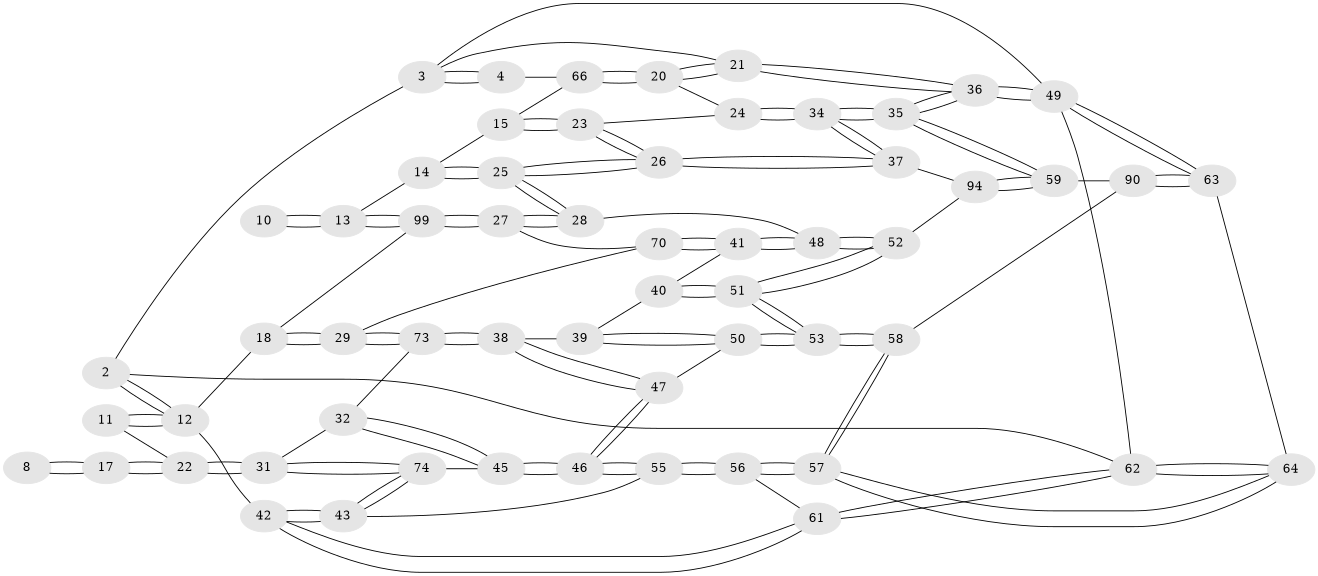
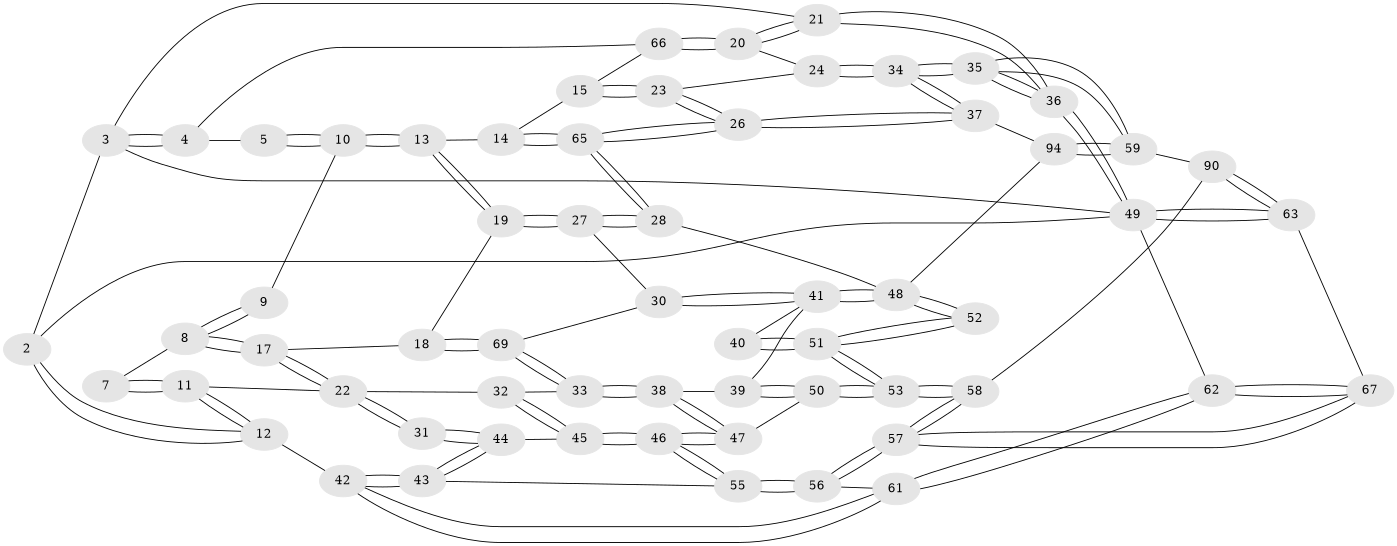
none -> (264, 140)
(501, 173) -> (580, 140)
(936, 215) -> (982, 216)
(422, 221) -> (501, 221)
(659, 244) -> (659, 302)
none -> (264, 303)
(620, 315) -> (778, 344)
(343, 339) -> (501, 345)
(422, 339) -> (580, 391)
(221, 384) -> (343, 348)
none -> (106, 386)
(597, 424) -> (566, 262)
(304, 444) -> (422, 392)
(422, 469) -> (501, 440)
(1291, 470) -> (1370, 391)
